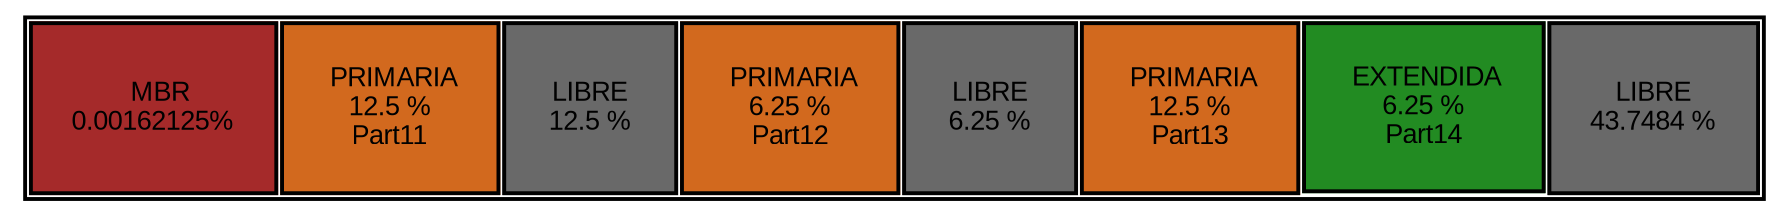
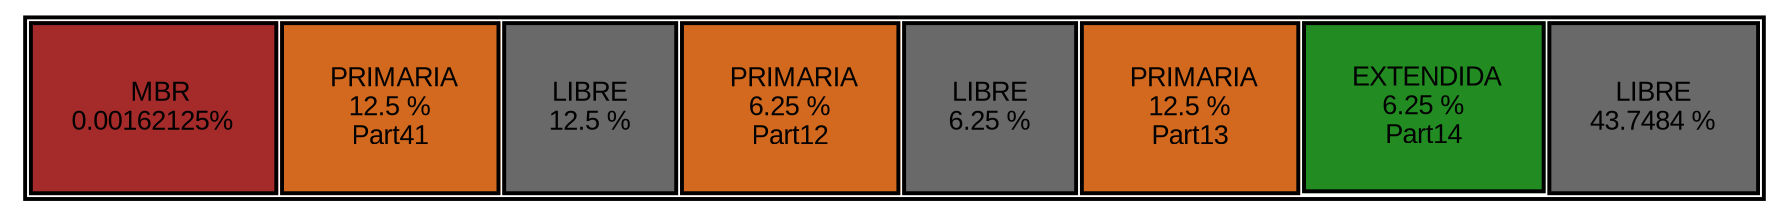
(390, 136) -> (390, 136)
